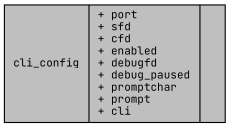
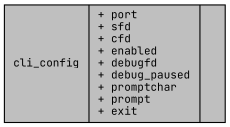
(115, 112) -> (118, 112)
